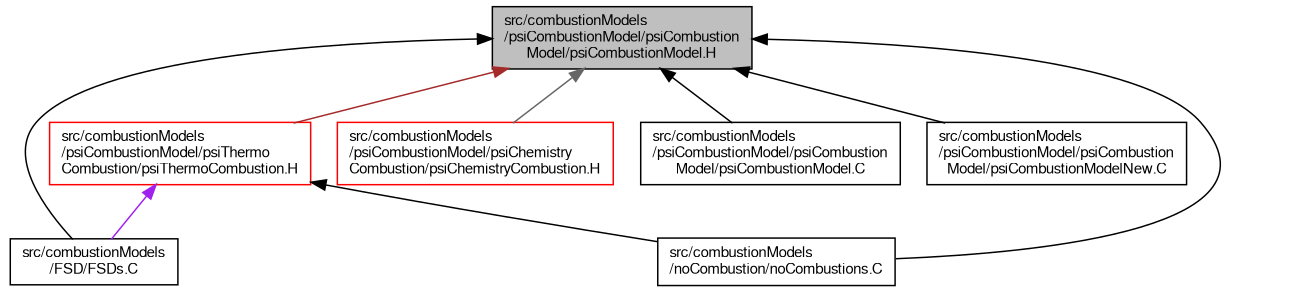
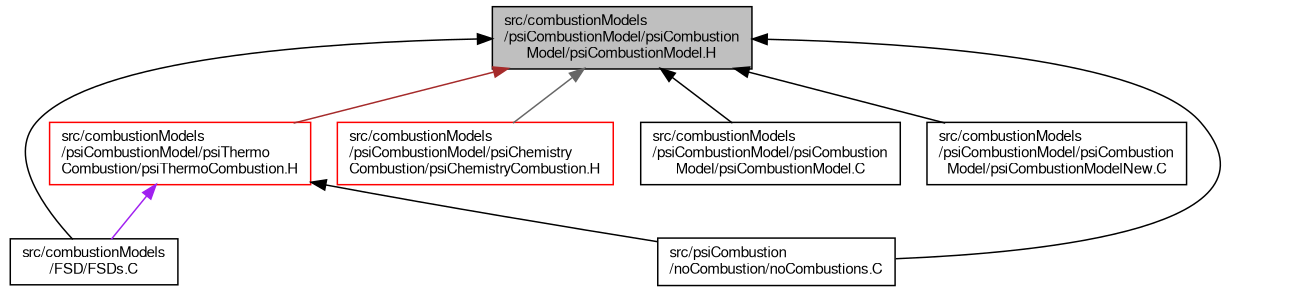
(776, 262) -> (776, 262)
